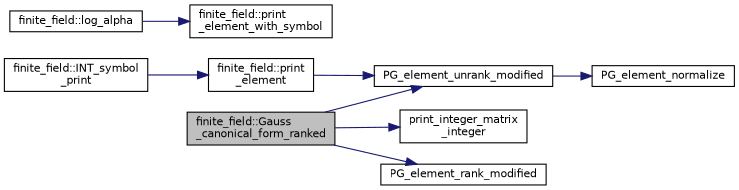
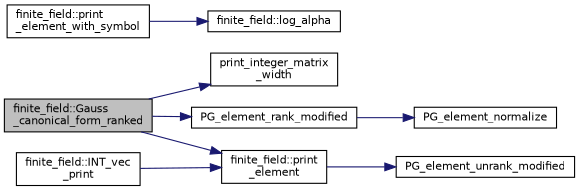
(161, 21) -> (173, 21)
(76, 75) -> (78, 169)
(567, 76) -> (380, 118)
(368, 101) -> (176, 141)
(463, 126) -> (274, 69)
